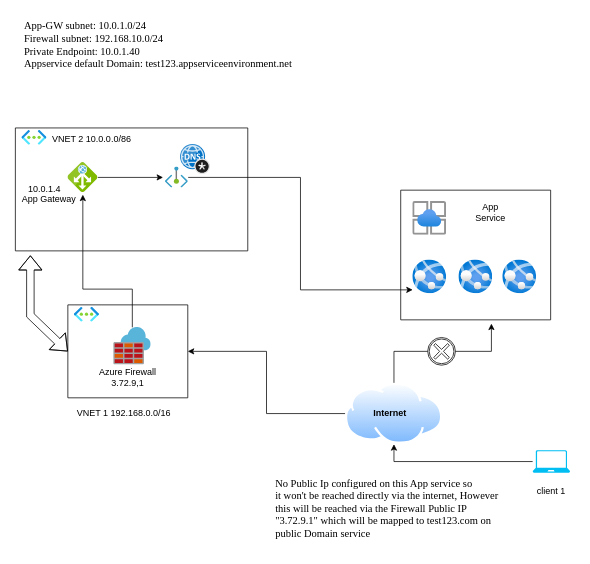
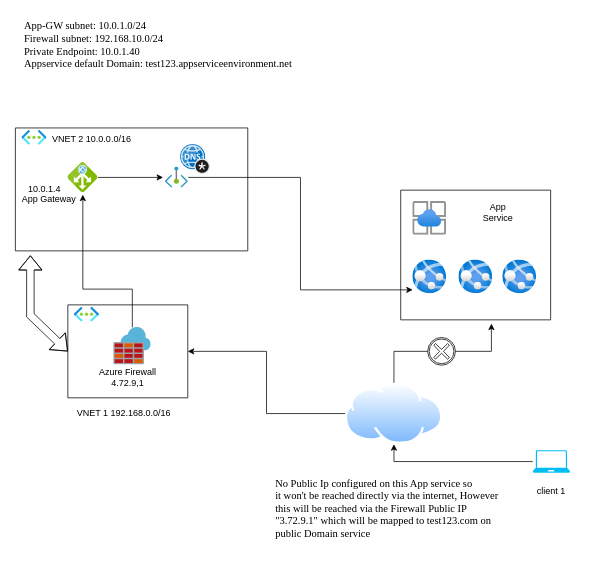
(92, 139) -> (92, 139)
(491, 213) -> (498, 213)
(128, 378) -> (128, 378)
(390, 414) -> none
